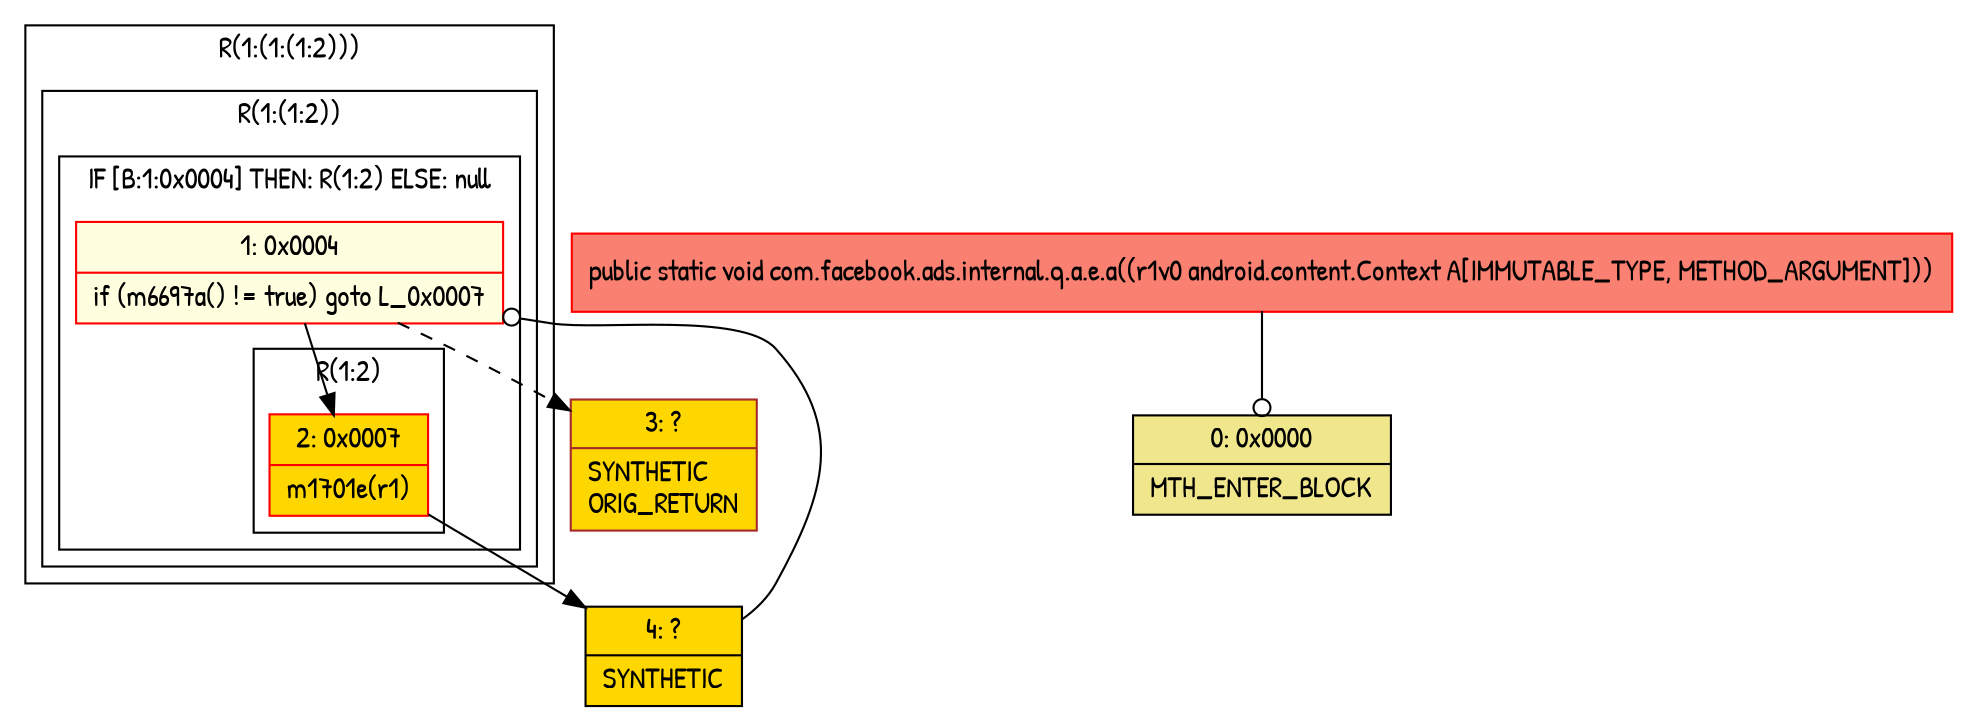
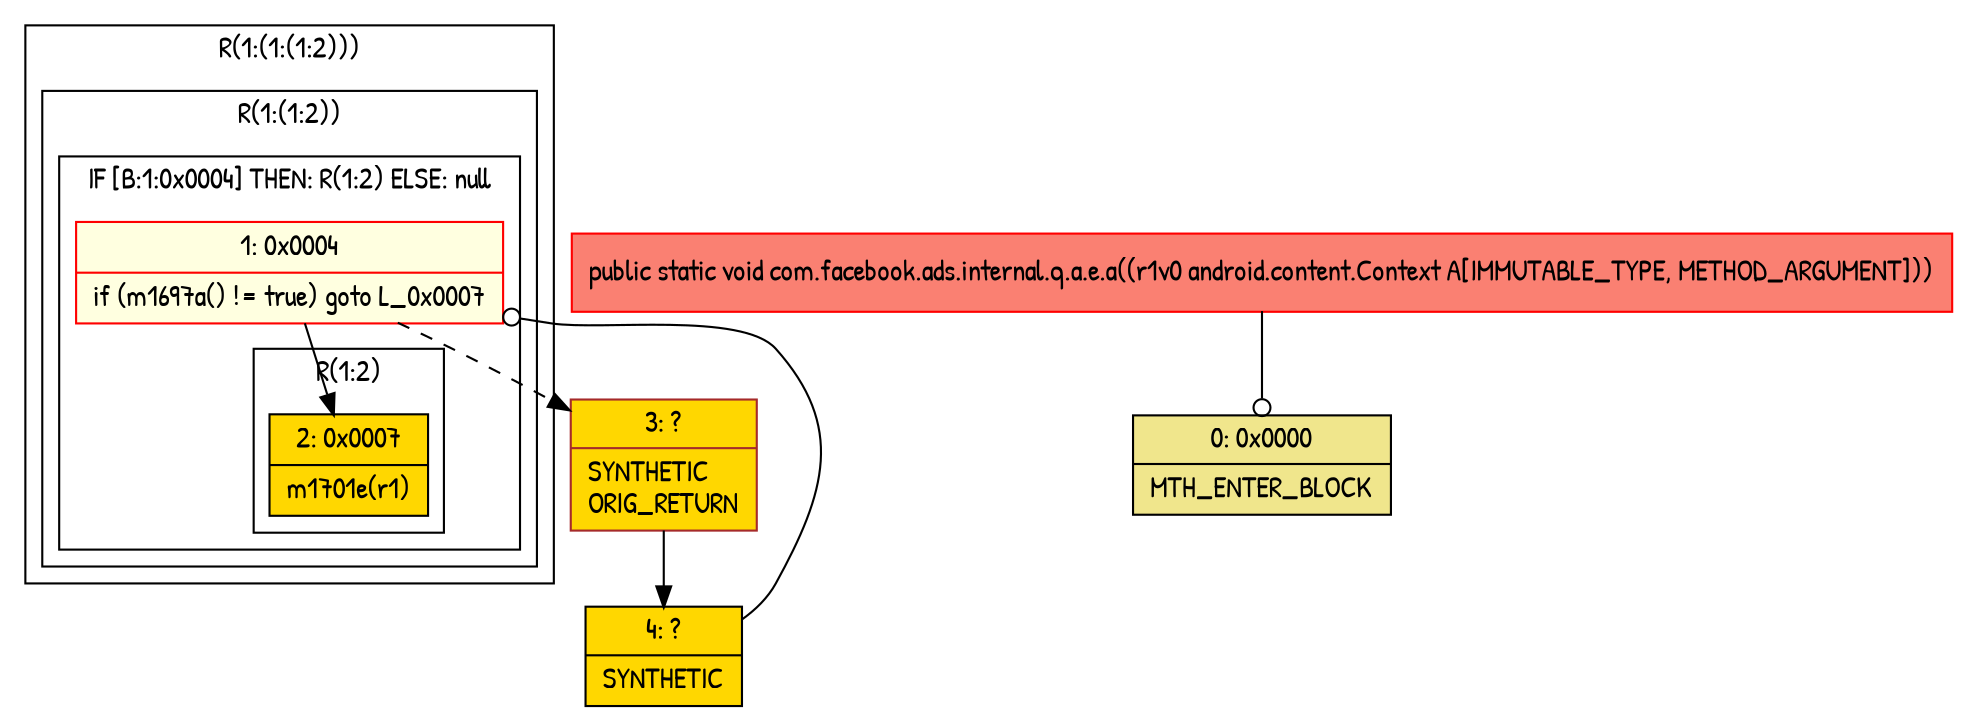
(290, 297) -> (290, 297)
(349, 465) -> (349, 465)
(463, 535) -> (664, 558)
